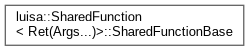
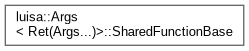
(125, 25) -> (125, 25)
